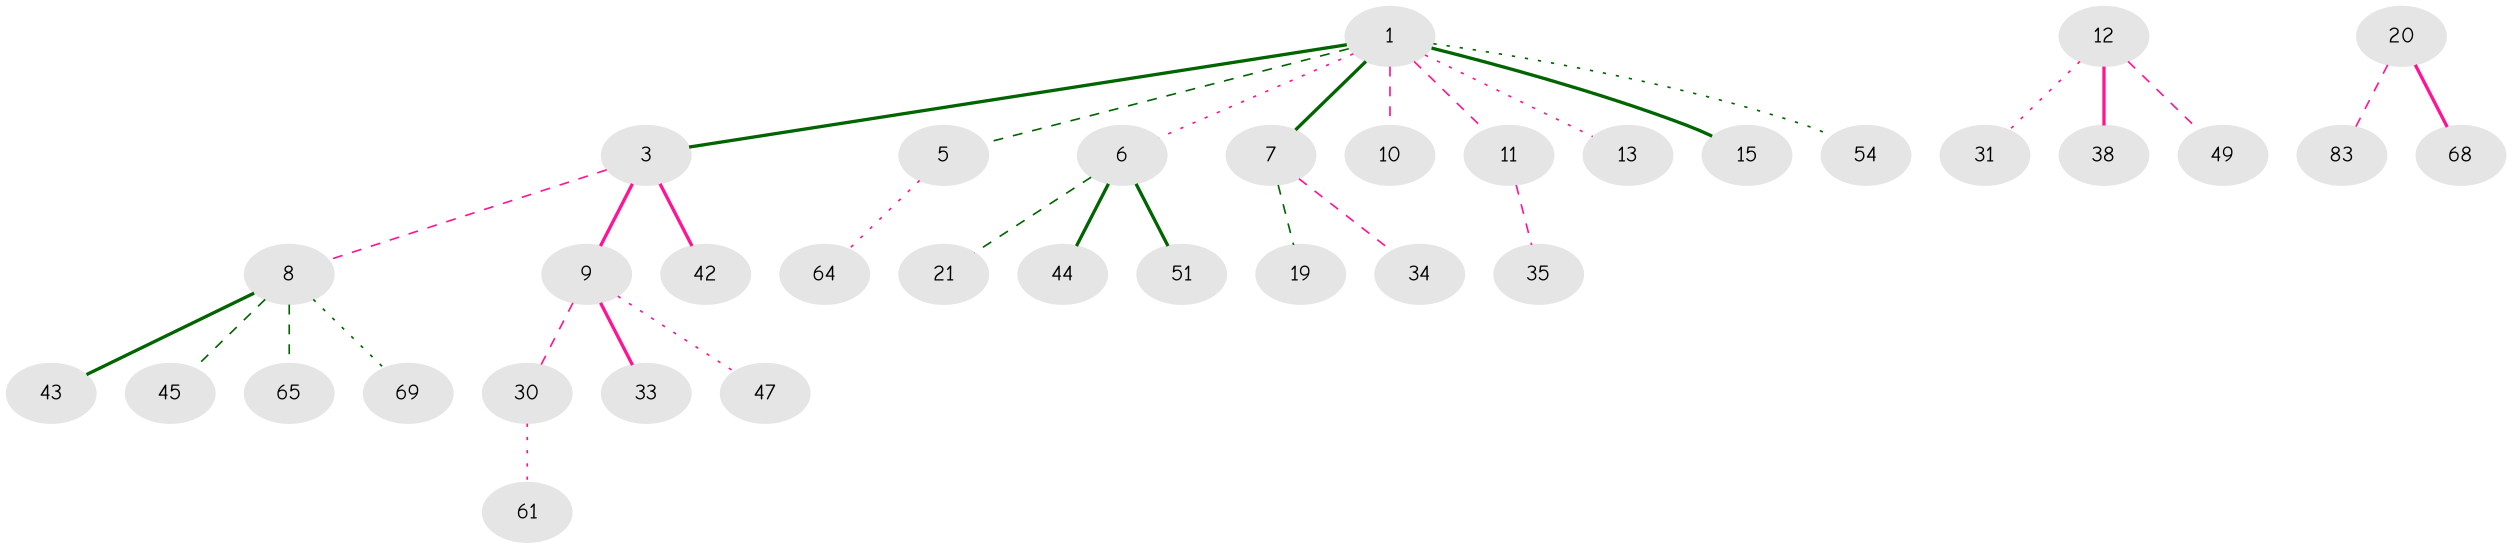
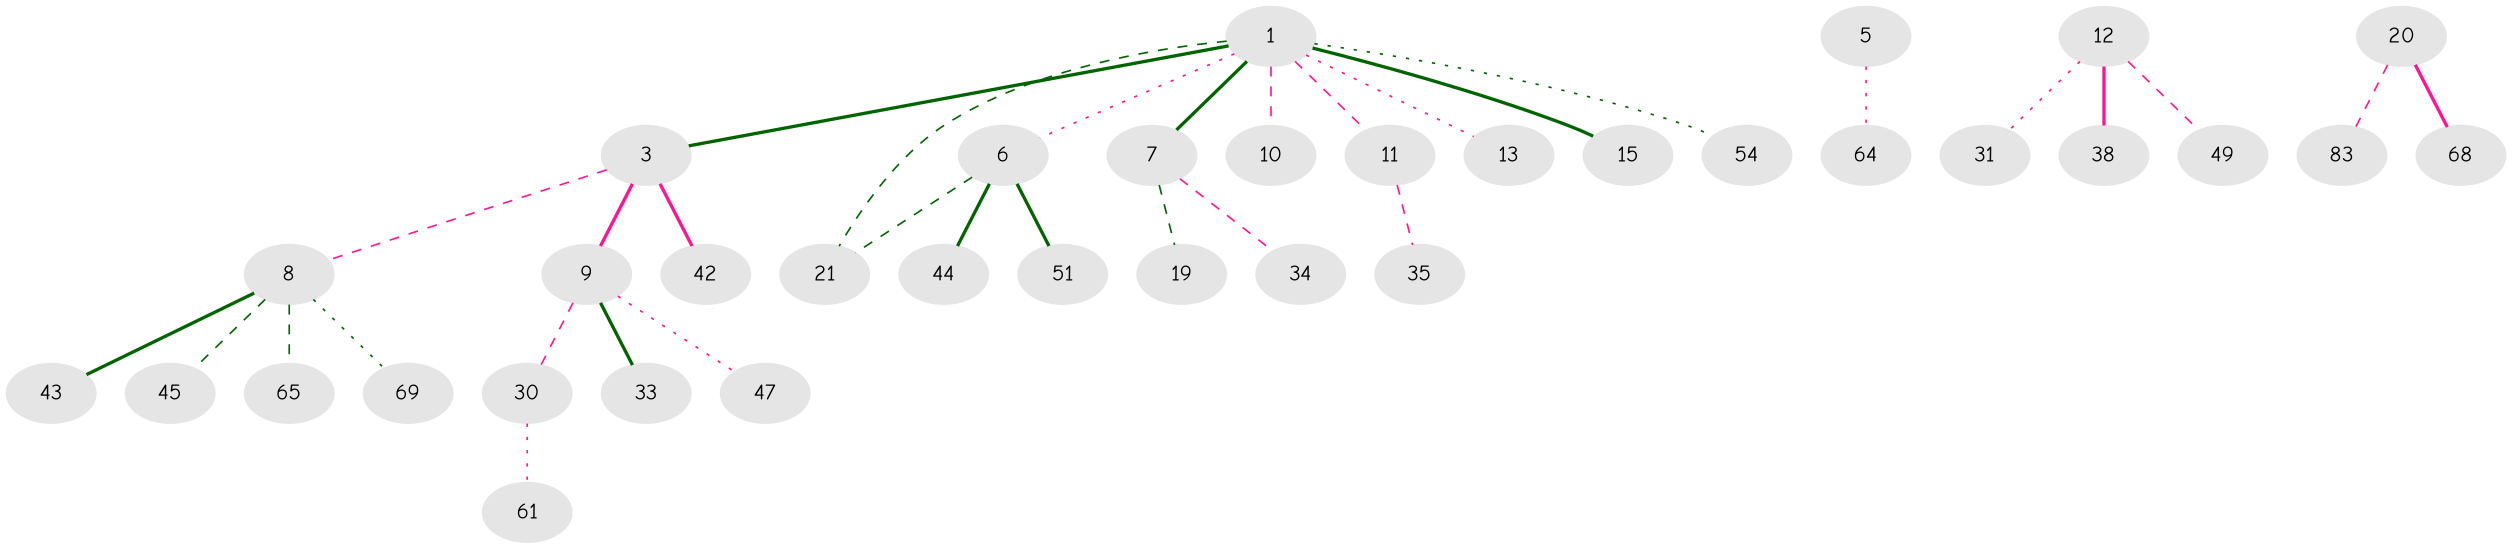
(1167, 96) -> (984, 103)
(617, 334) -> (617, 334)
